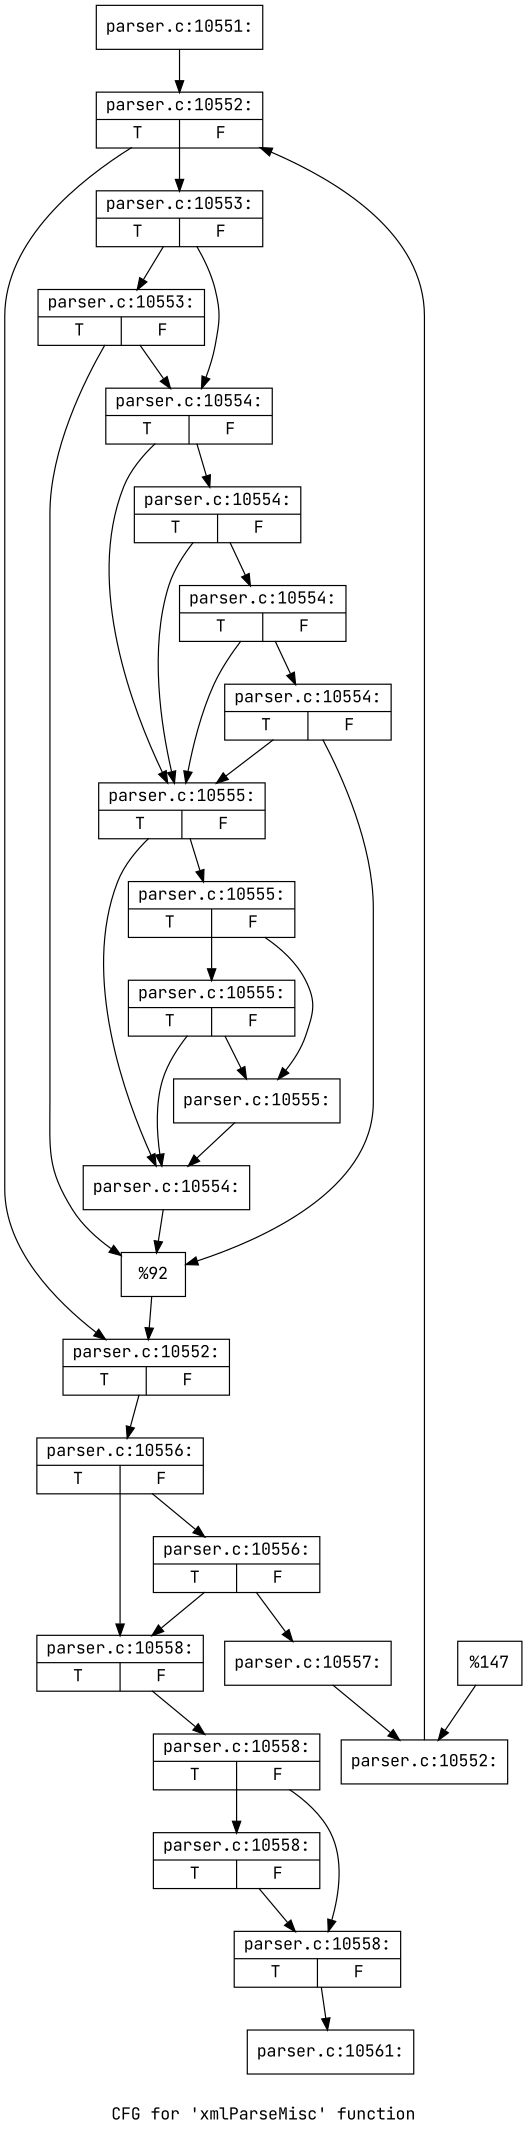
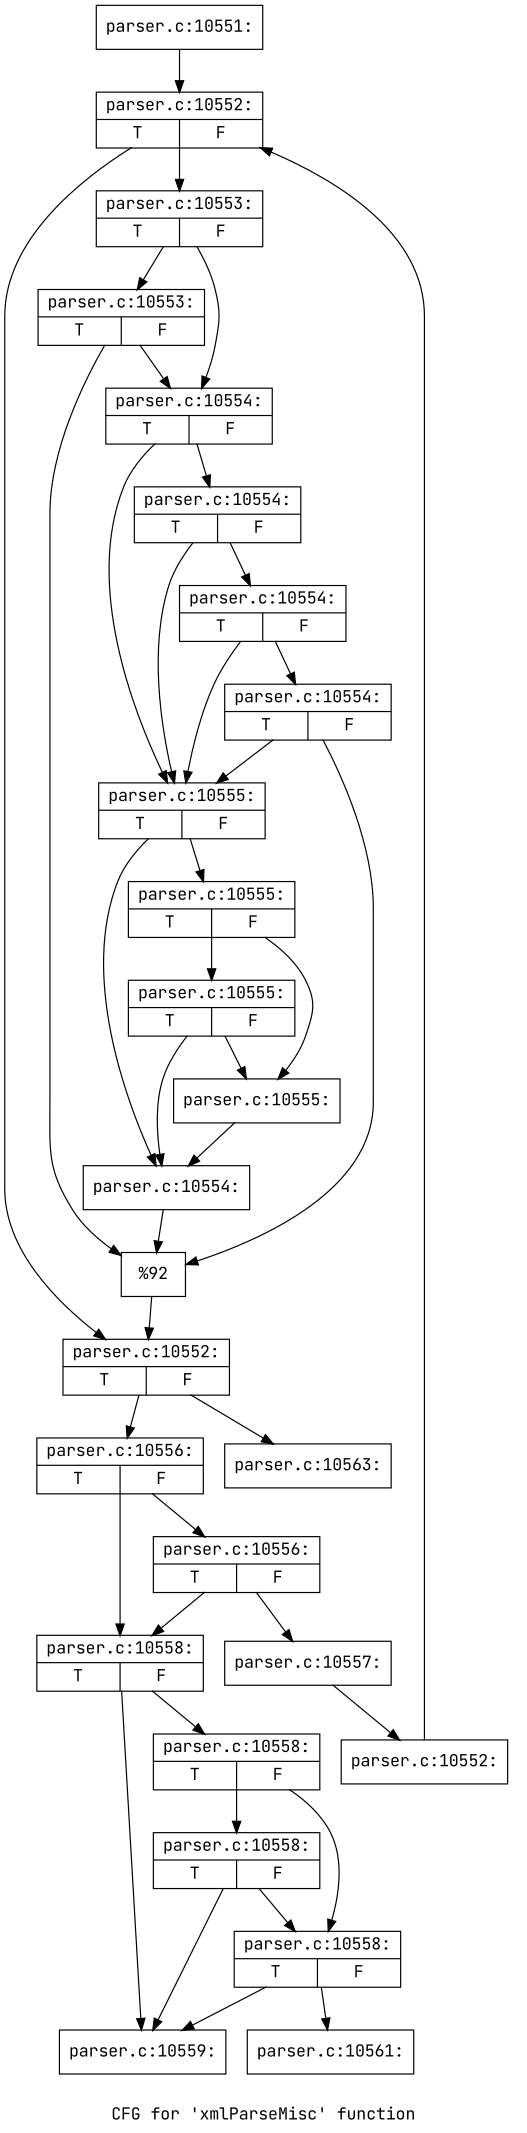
none -> (308, 1466)
(490, 1663) -> none
none -> (143, 2052)
